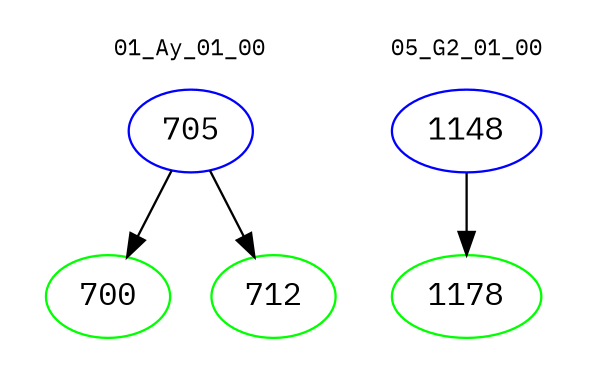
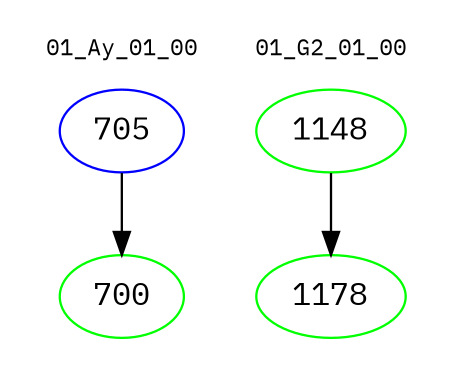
(468, 49) -> (332, 49)
(467, 131) -> (331, 131)
(274, 297) -> none
